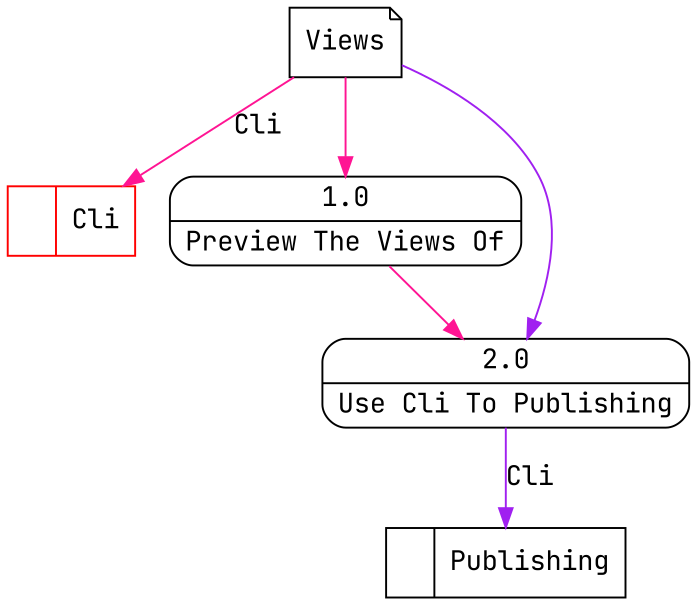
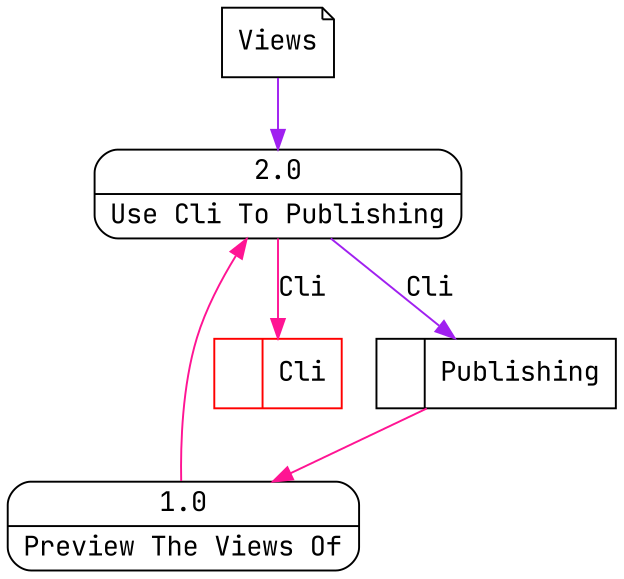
(346, 117) -> (359, 441)
(217, 126) -> (278, 279)
